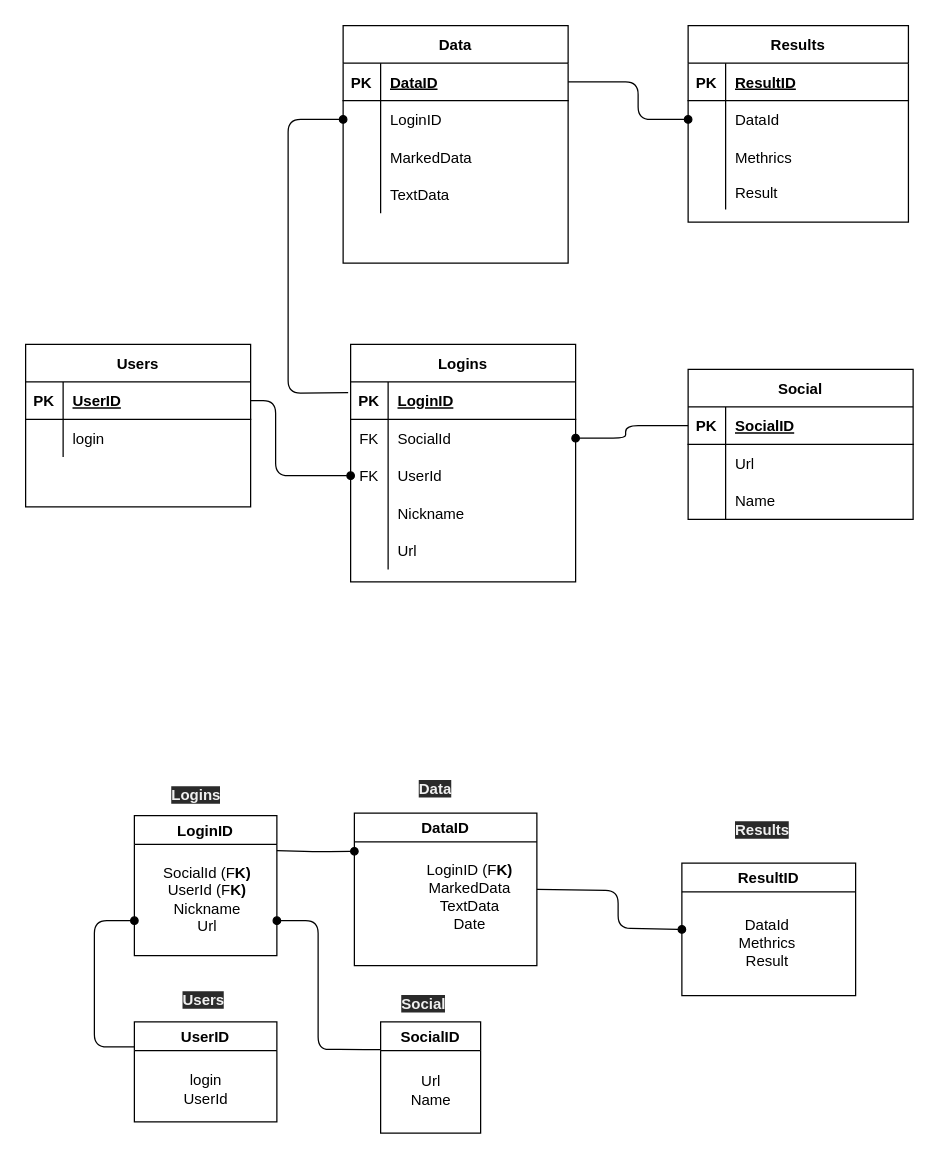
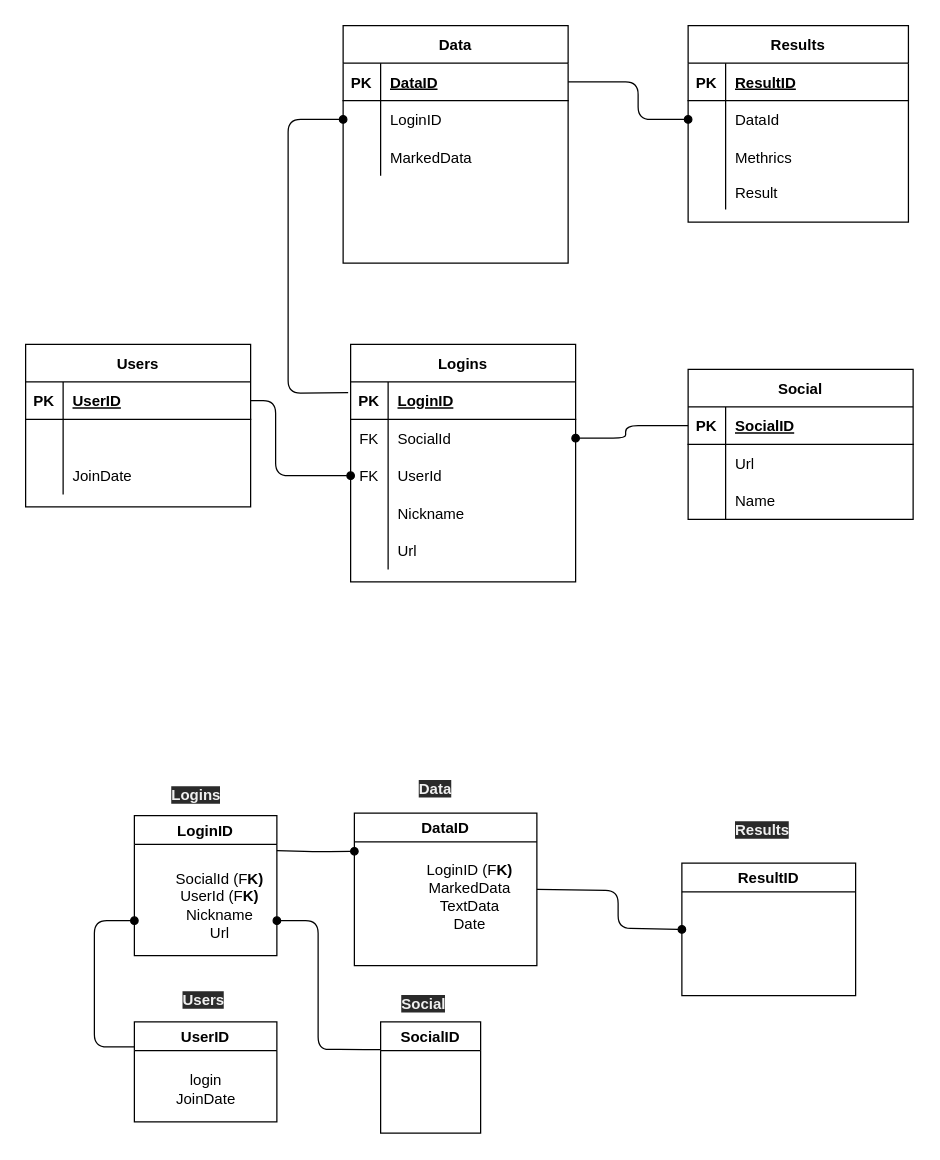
(474, 194) -> none
(157, 438) -> none
none -> (157, 476)
(207, 899) -> (219, 906)
(767, 943) -> none
(206, 1089) -> (206, 1089)
(431, 1091) -> none
